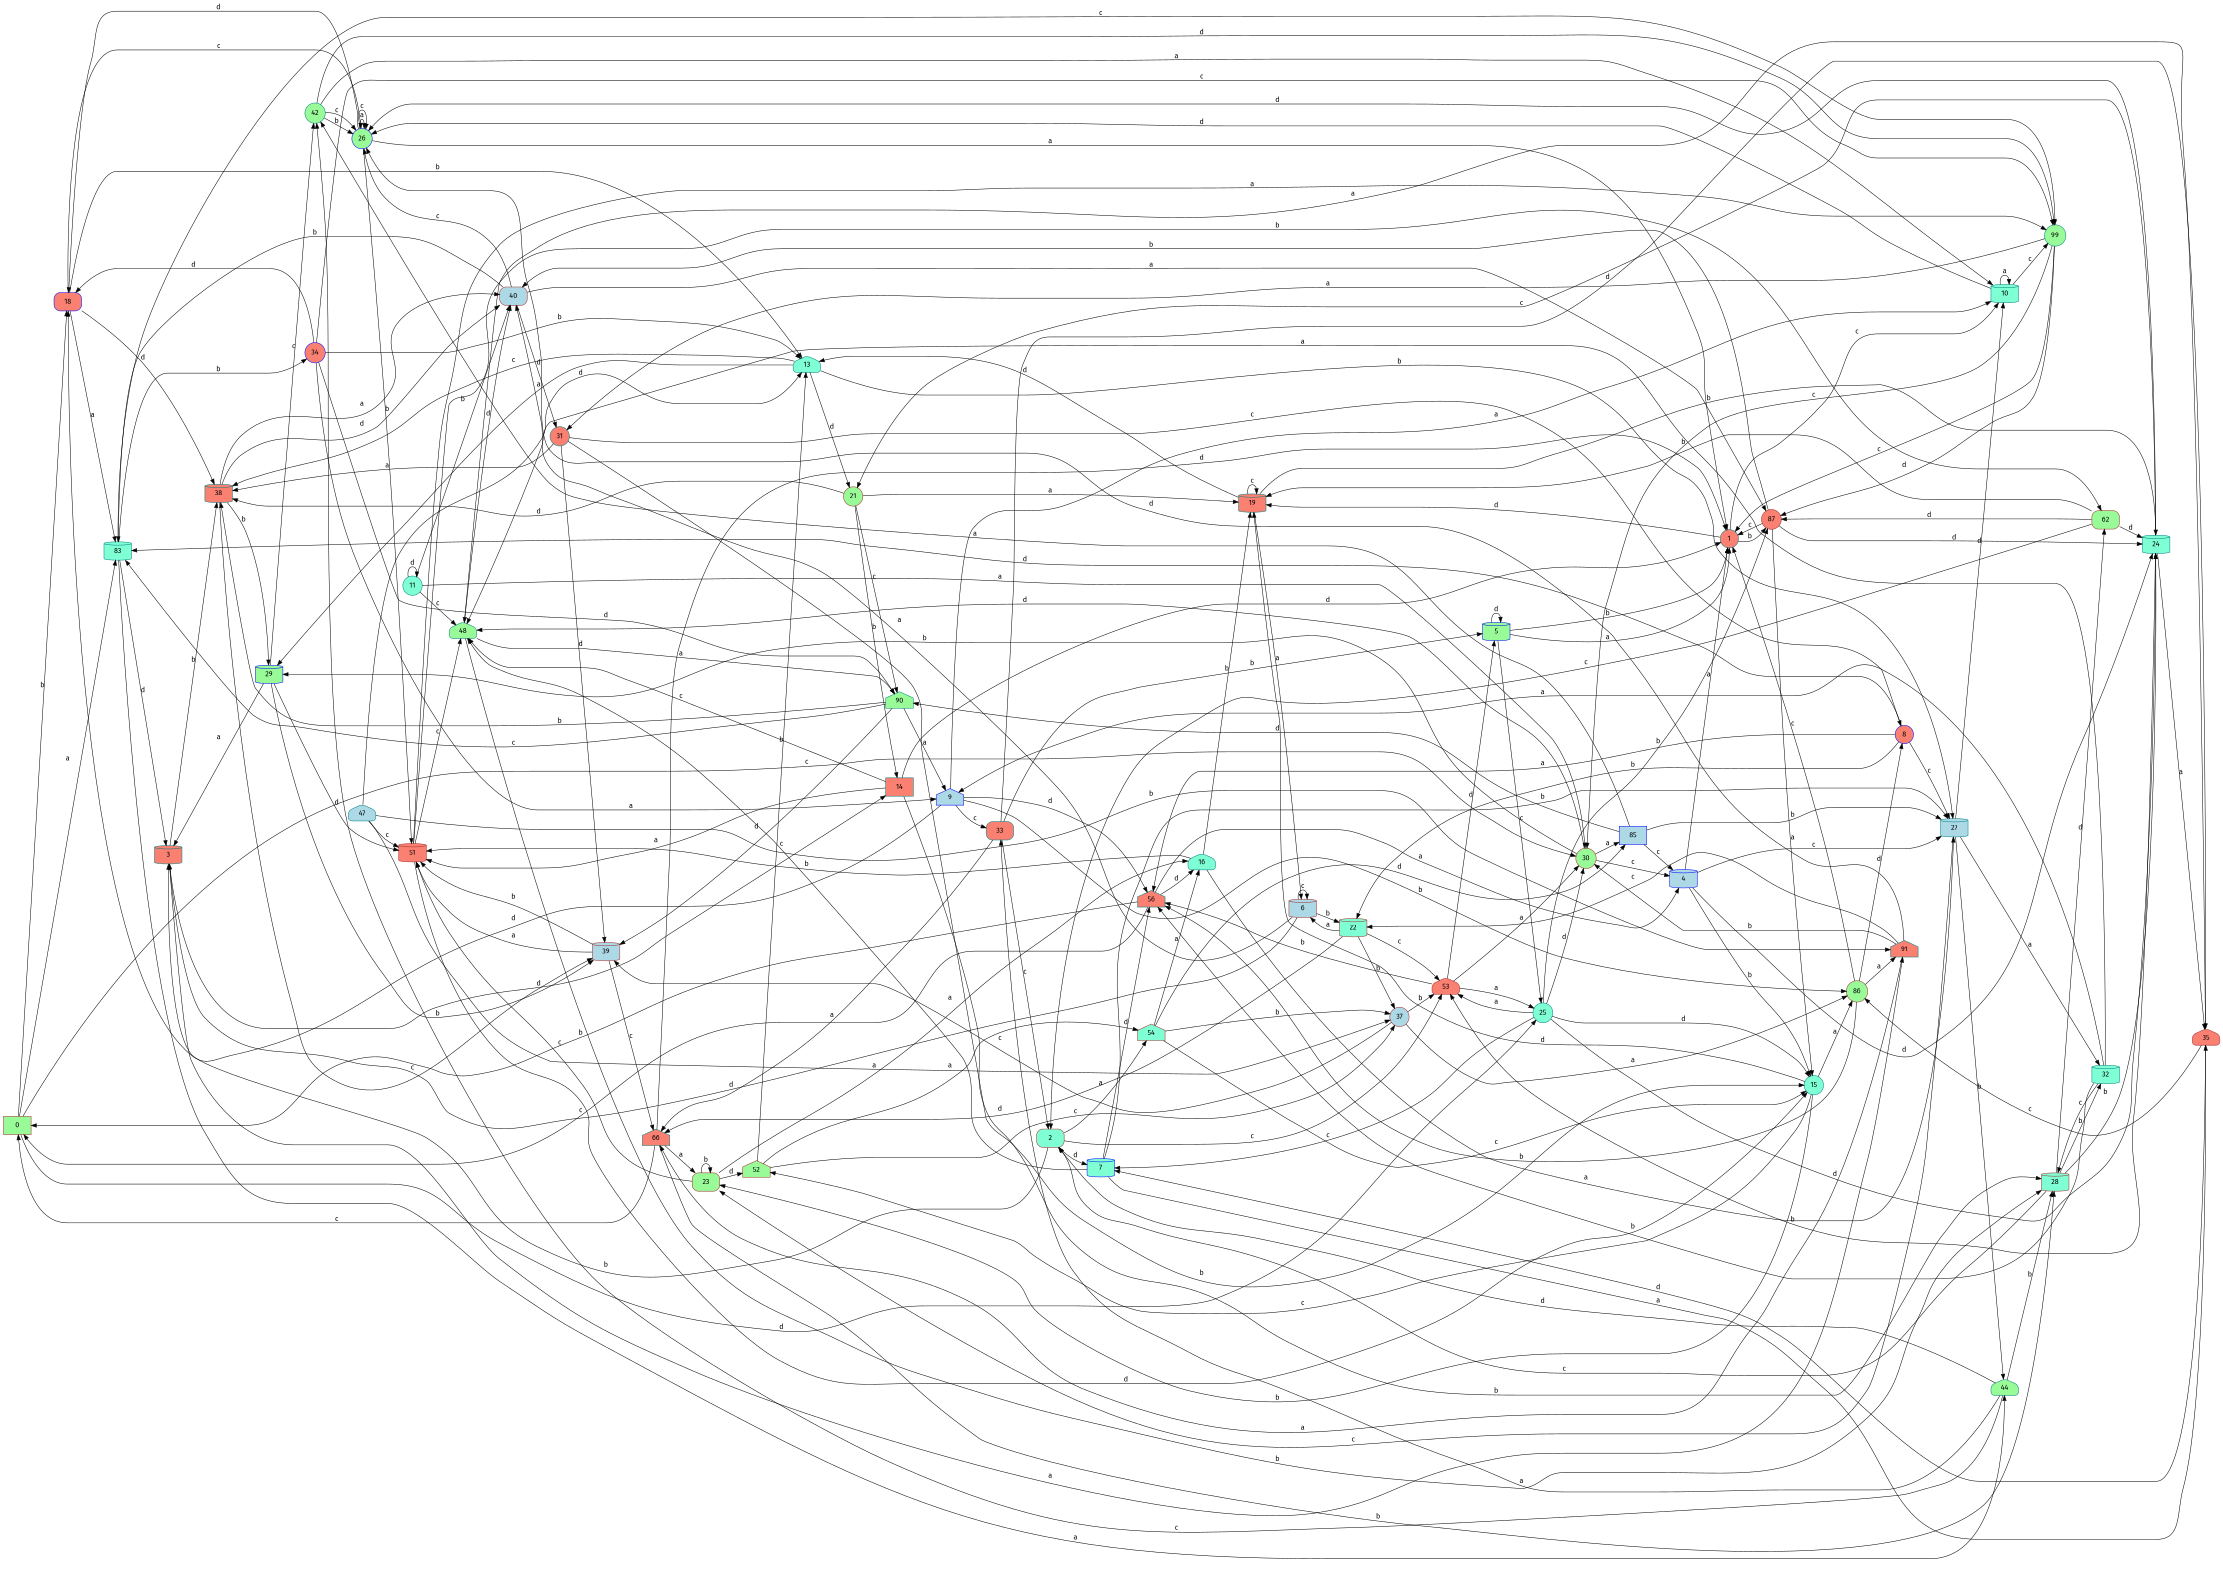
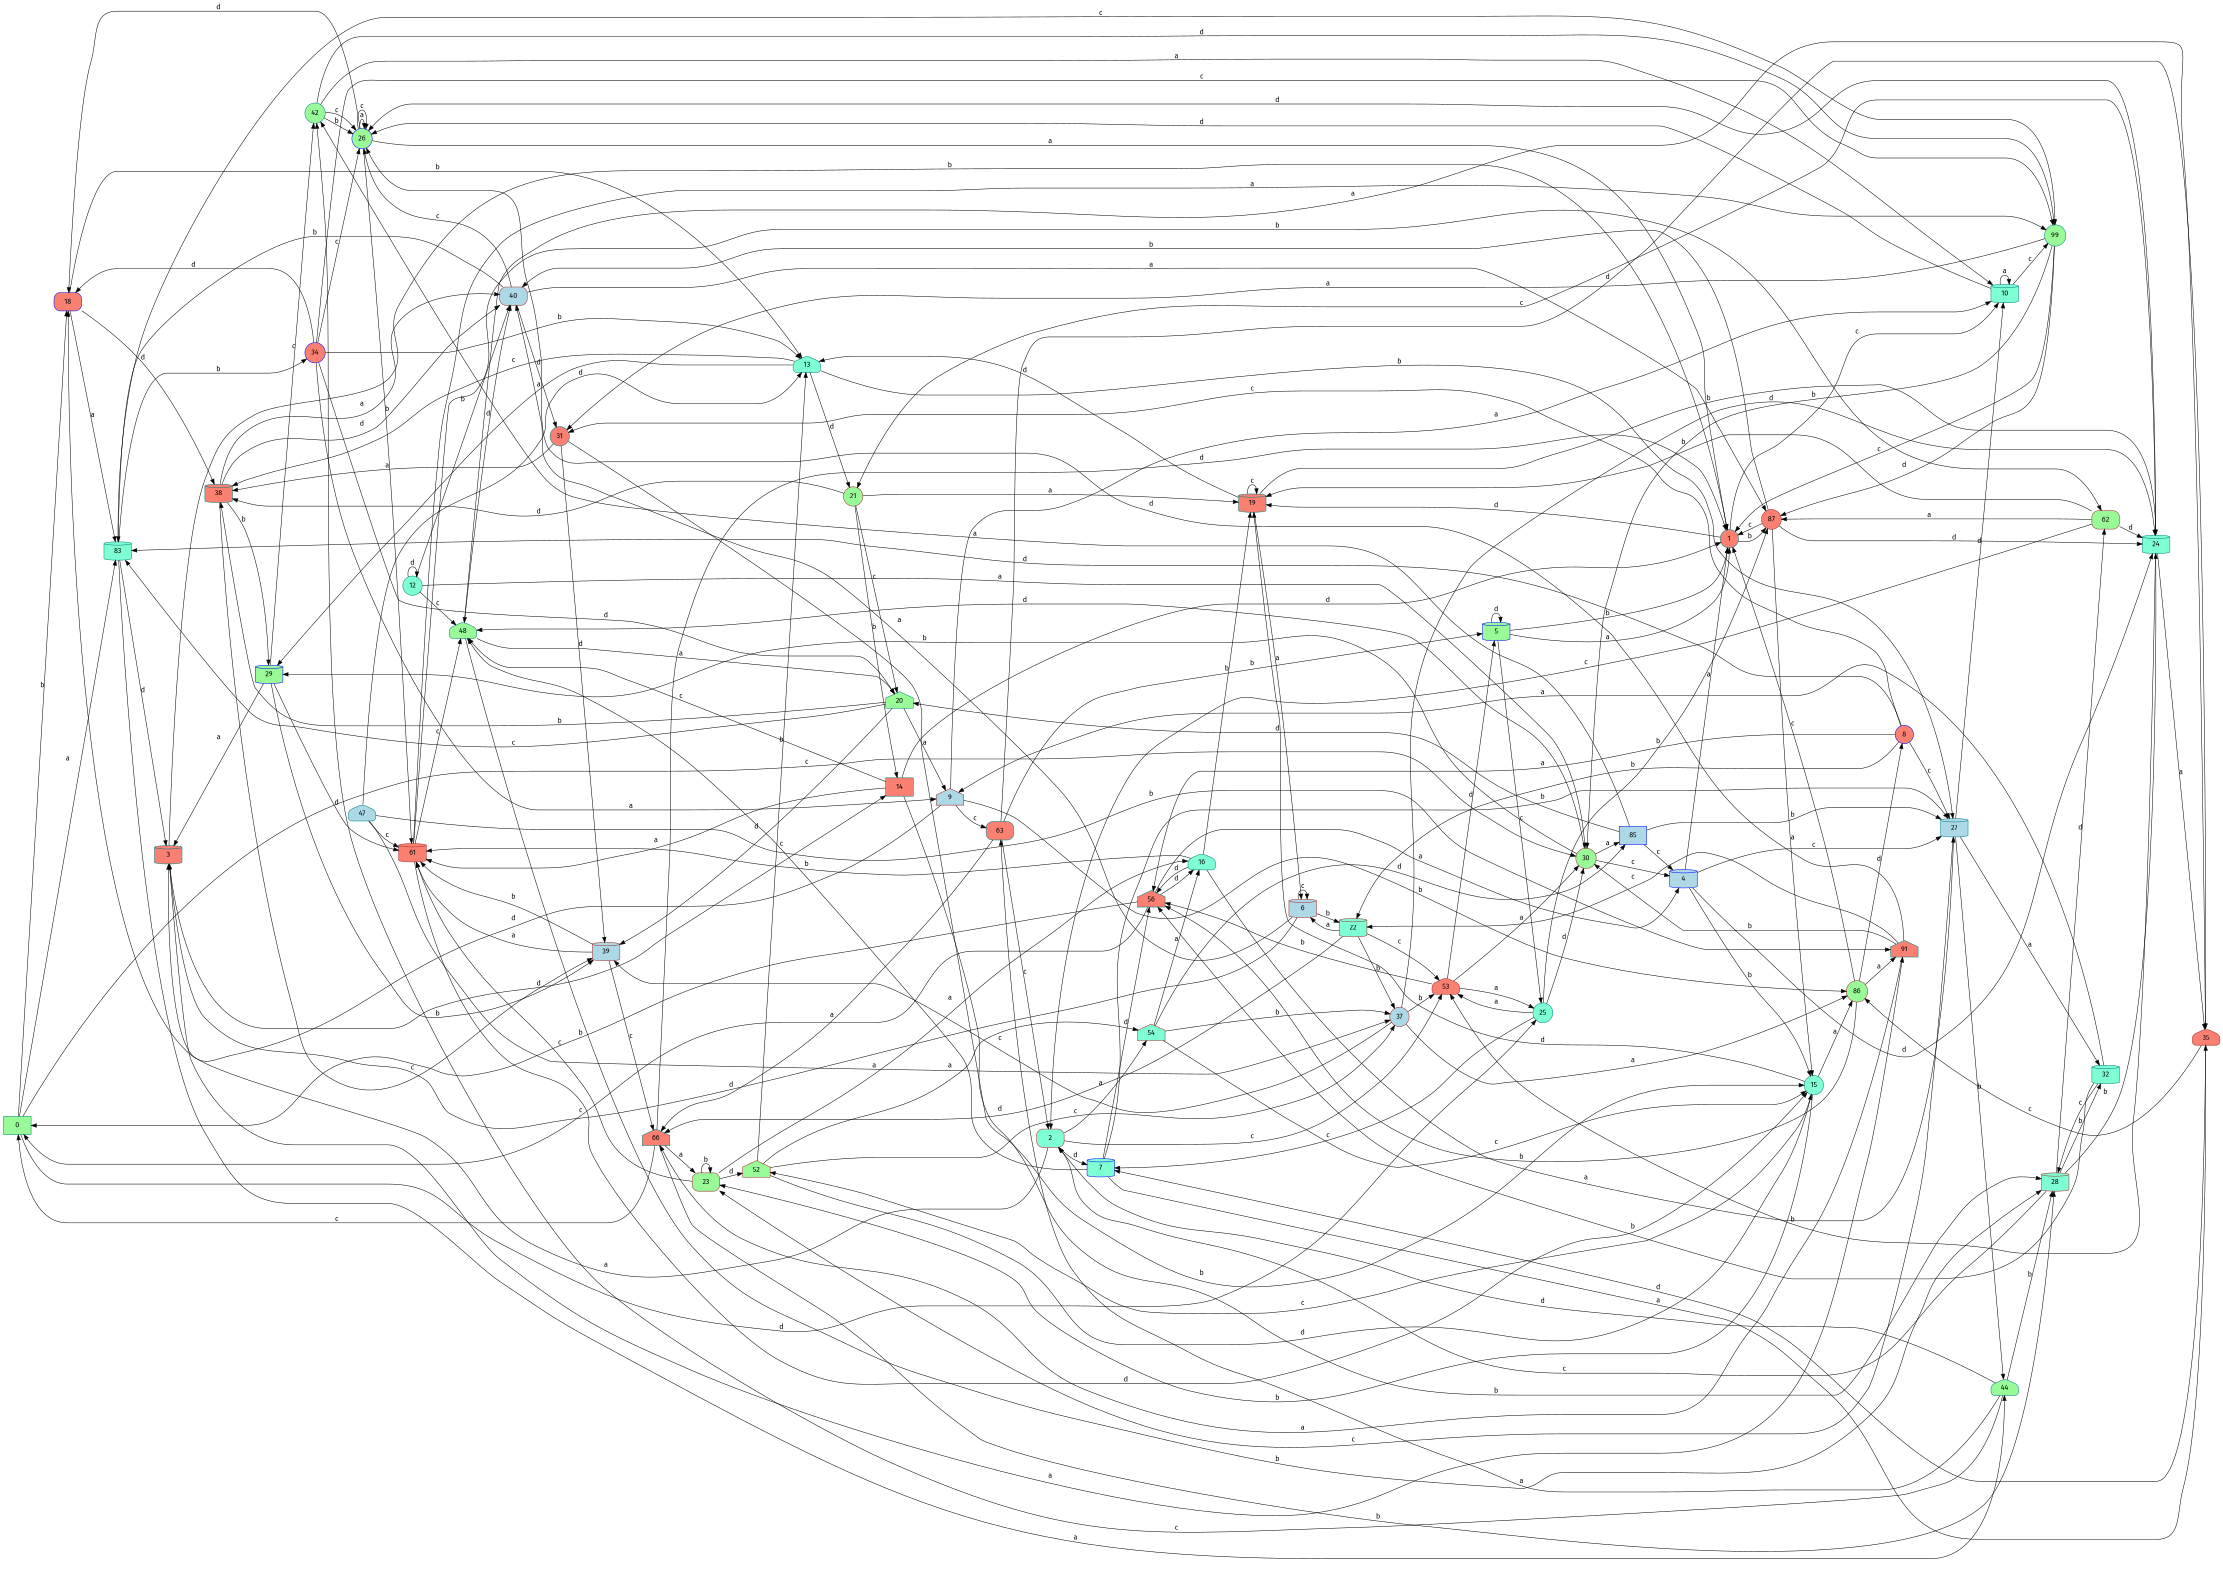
(134, 50) -> (338, 248)
(1485, 346) -> none
(1814, 395) -> (1814, 395)
(1302, 413) -> (1315, 391)
(1929, 515) -> (1929, 515)
(413, 586) -> (413, 586)
(193, 677) -> (810, 170)
(900, 701) -> (900, 701)
(950, 798) -> (950, 798)
(1069, 816) -> (1172, 876)
(1000, 831) -> (1000, 831)
(413, 853) -> (413, 853)
(1686, 1023) -> (1327, 1335)
(17, 1125) -> (17, 1125)
(2102, 1169) -> (1609, 471)
(606, 1265) -> (606, 1265)
